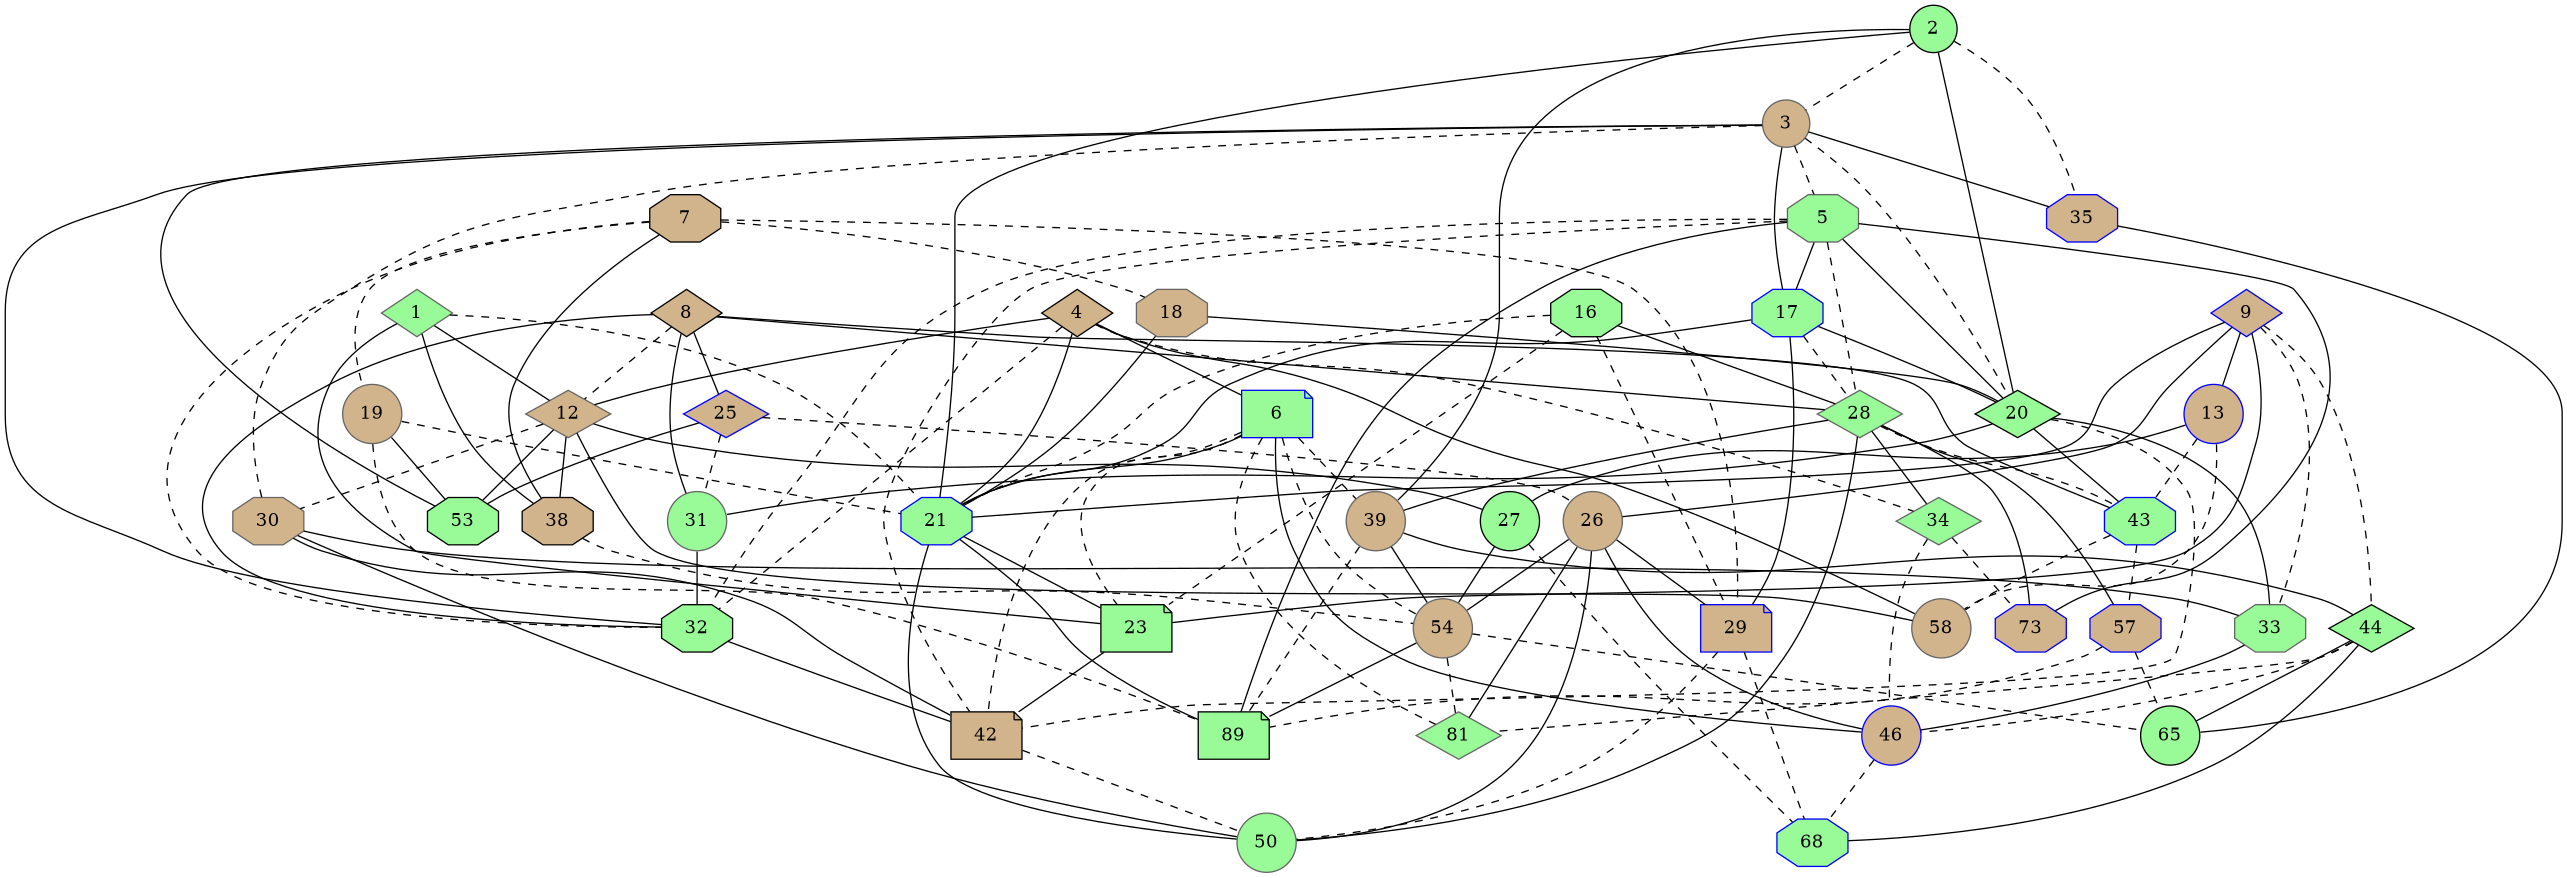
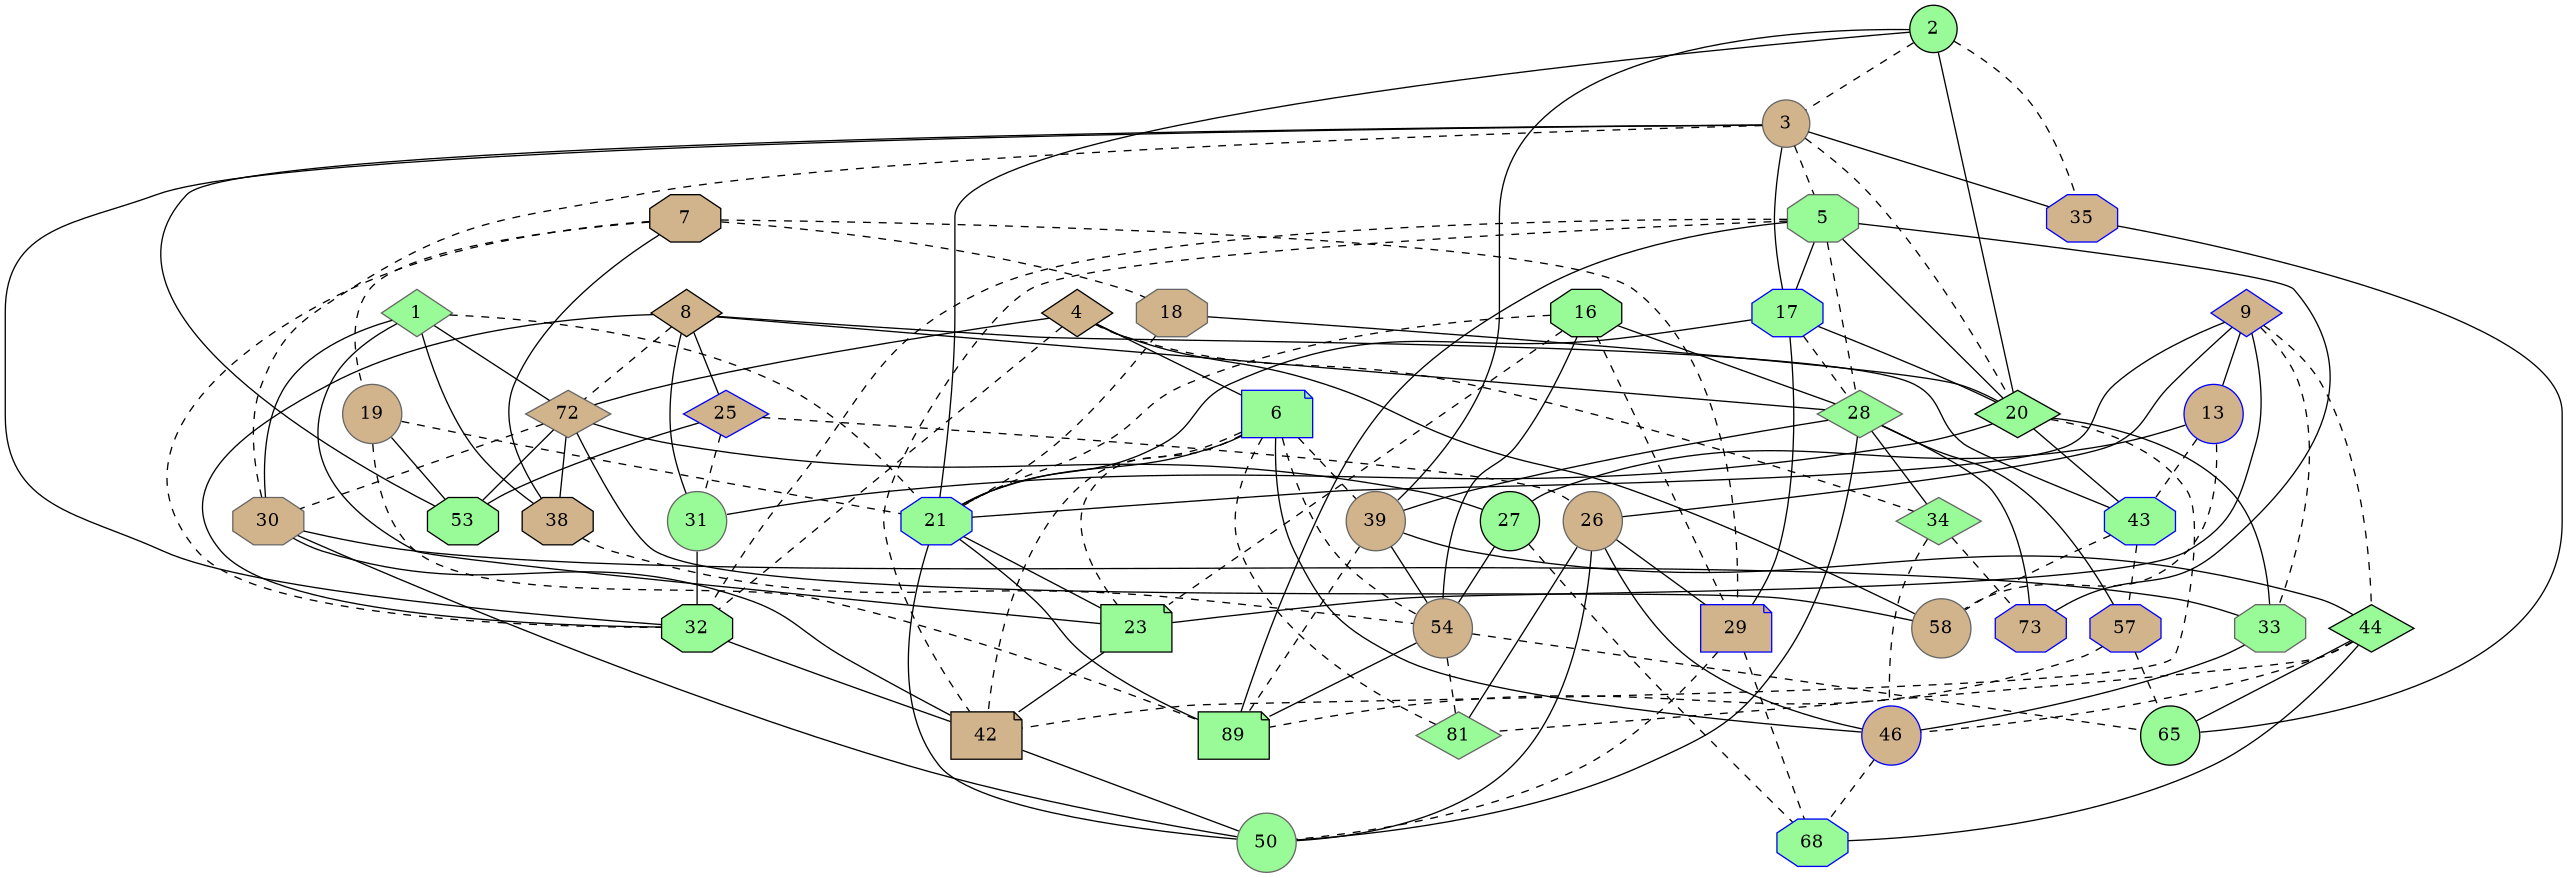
none -> (289, 381)
(568, 414) -> (568, 414)
(1035, 425) -> none
(1074, 428) -> (1074, 428)
(1997, 466) -> none
(1515, 577) -> (1497, 463)
(1131, 791) -> (1131, 791)
